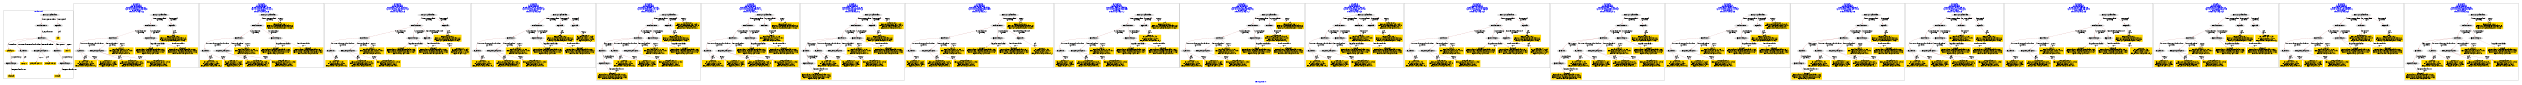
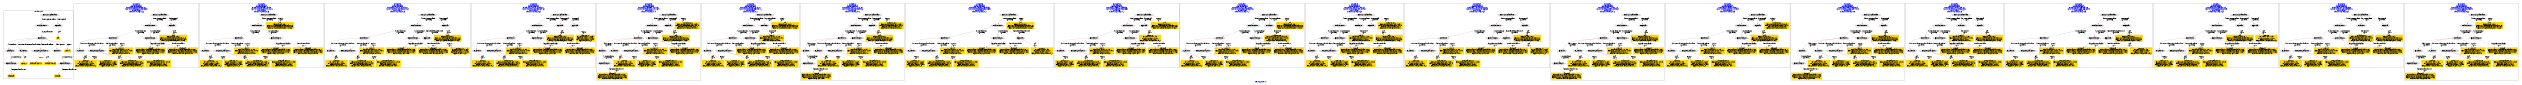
(10, 51) -> (10, 51)
